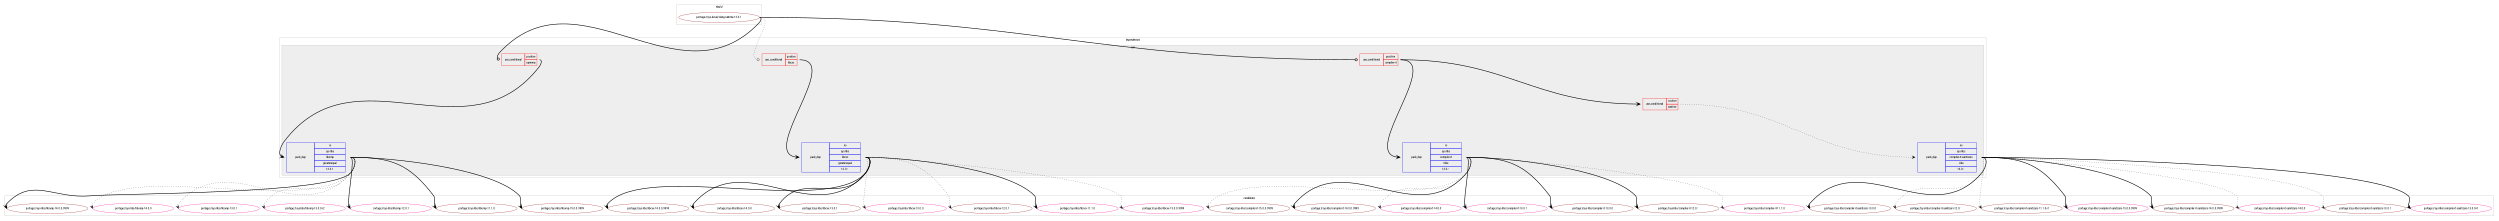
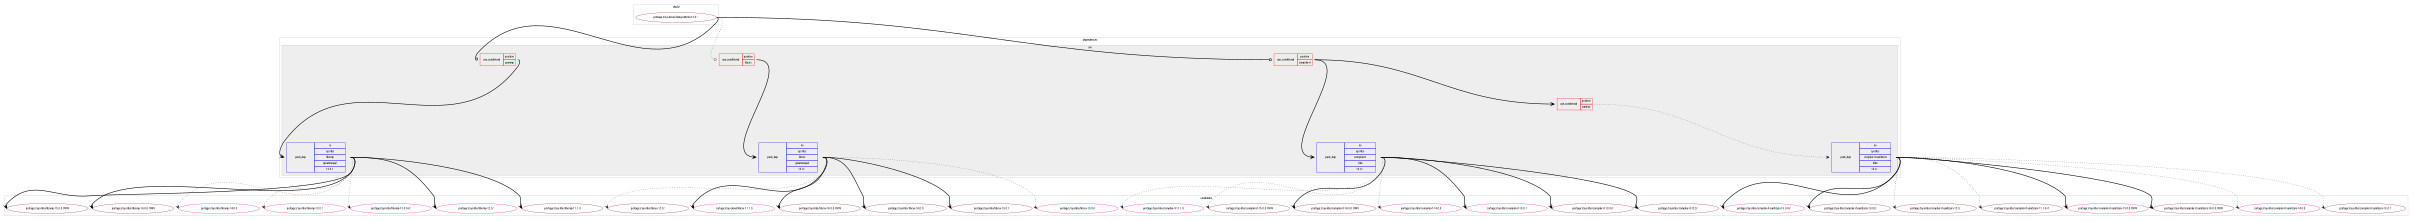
(1078, 208) -> (734, 208)
(1163, 208) -> none
